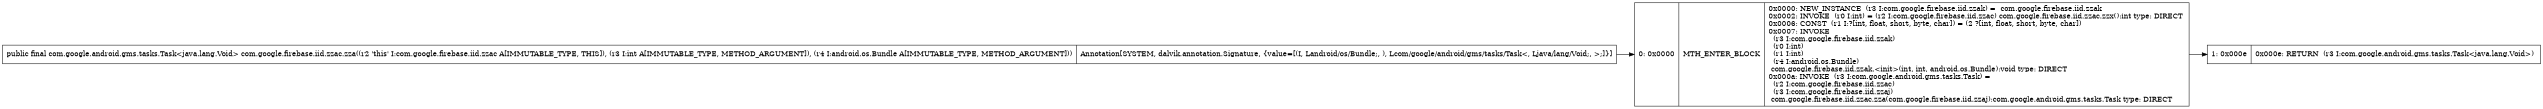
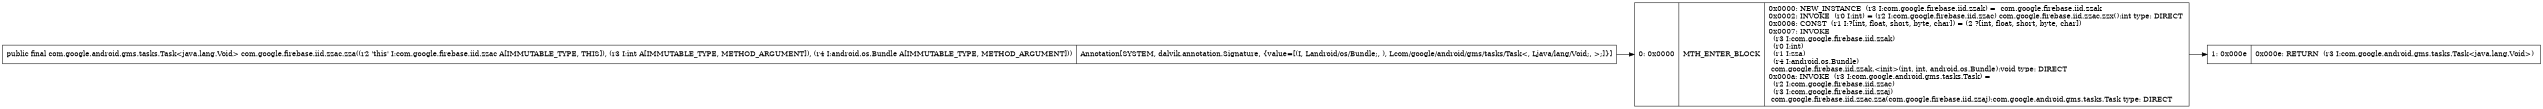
(1786, 54) -> (1787, 54)
